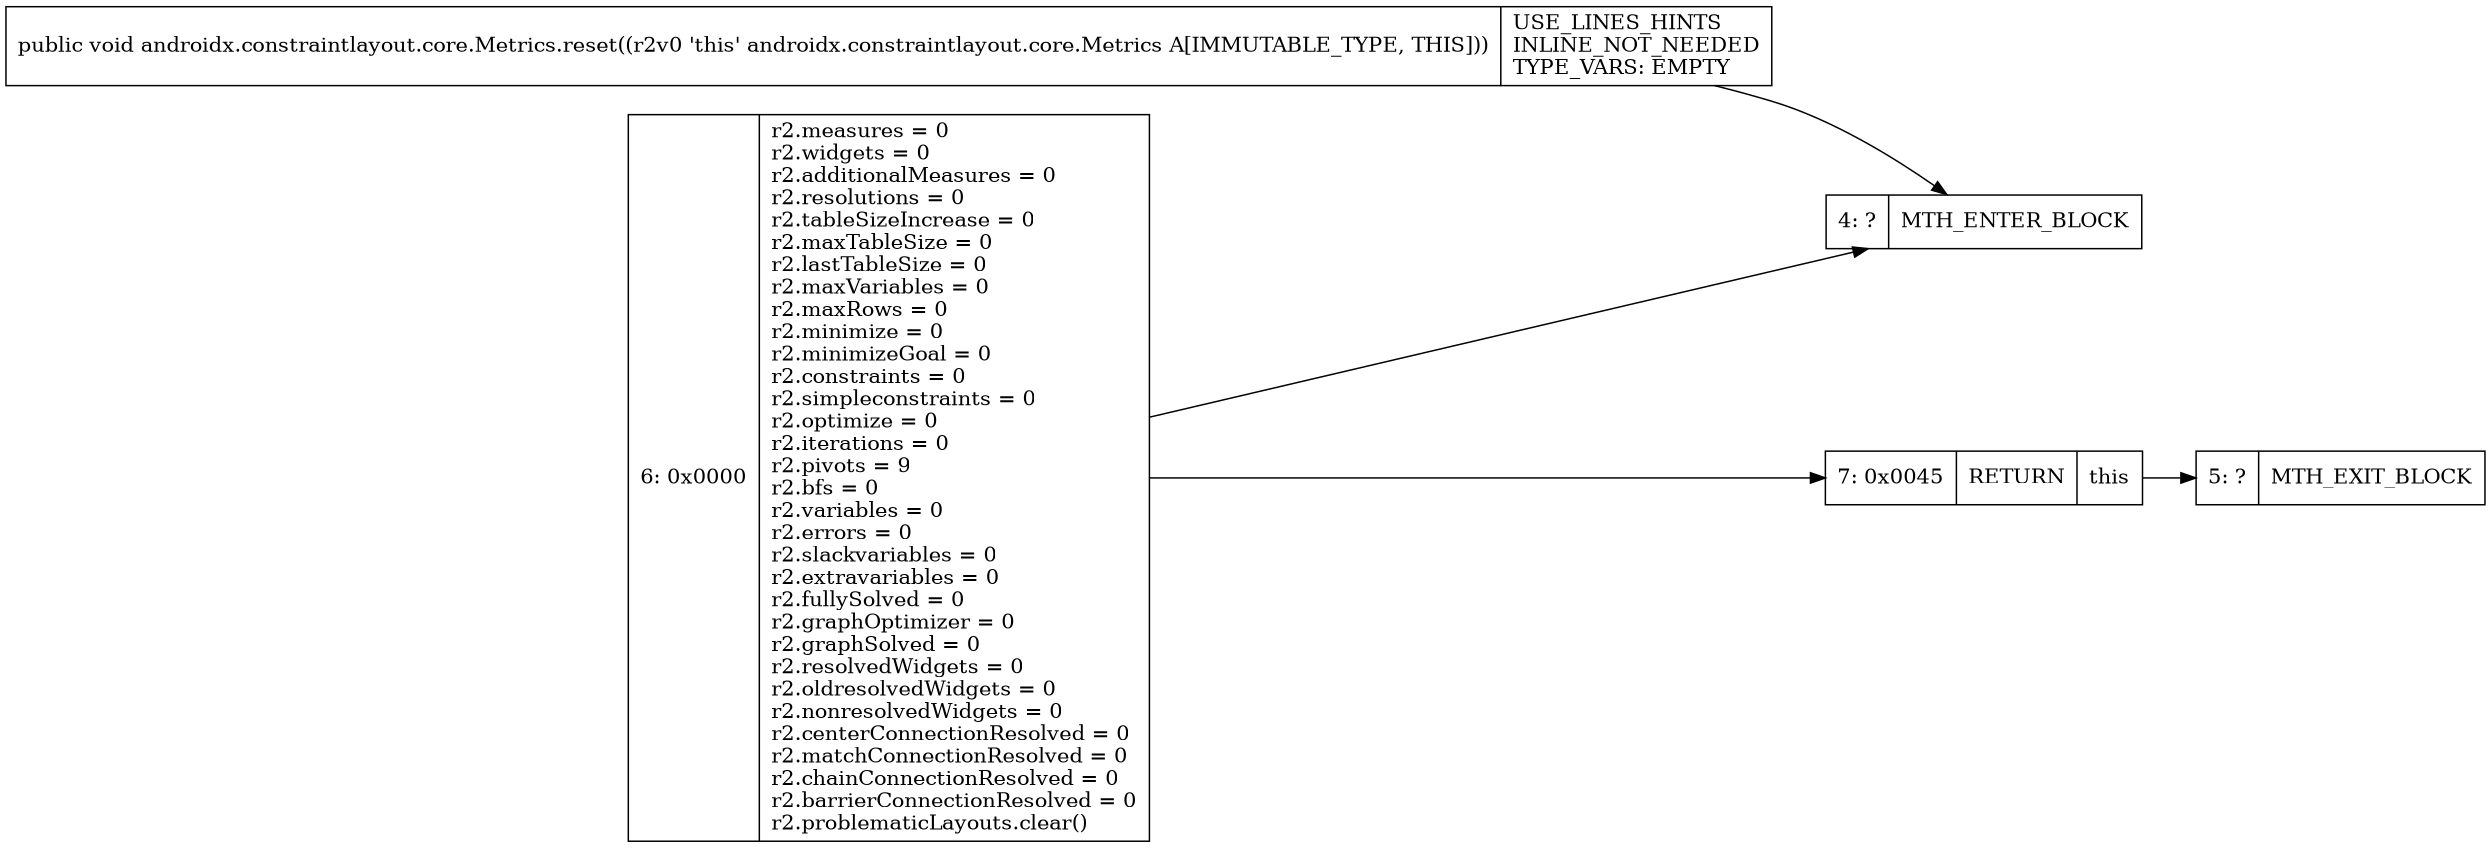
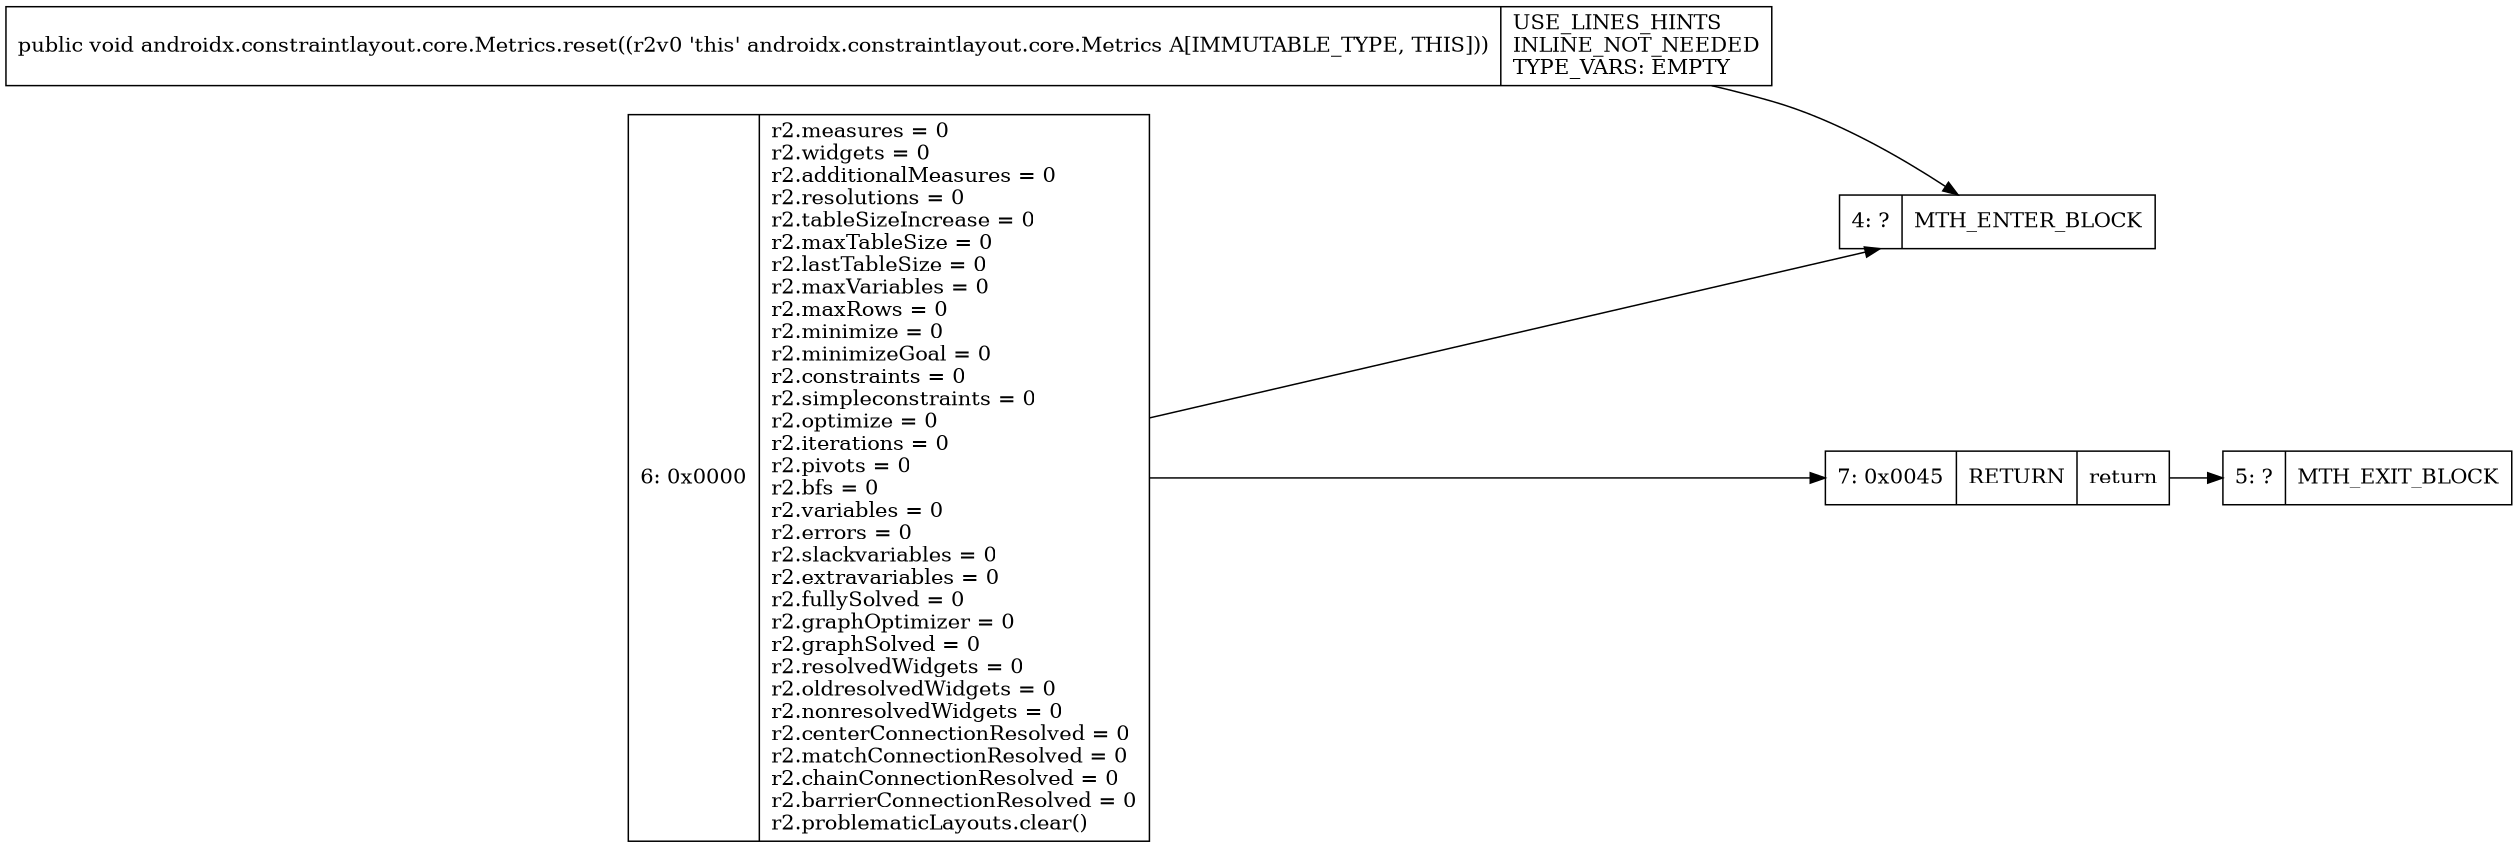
(841, 466) -> (841, 466)
(2110, 477) -> (2123, 477)
